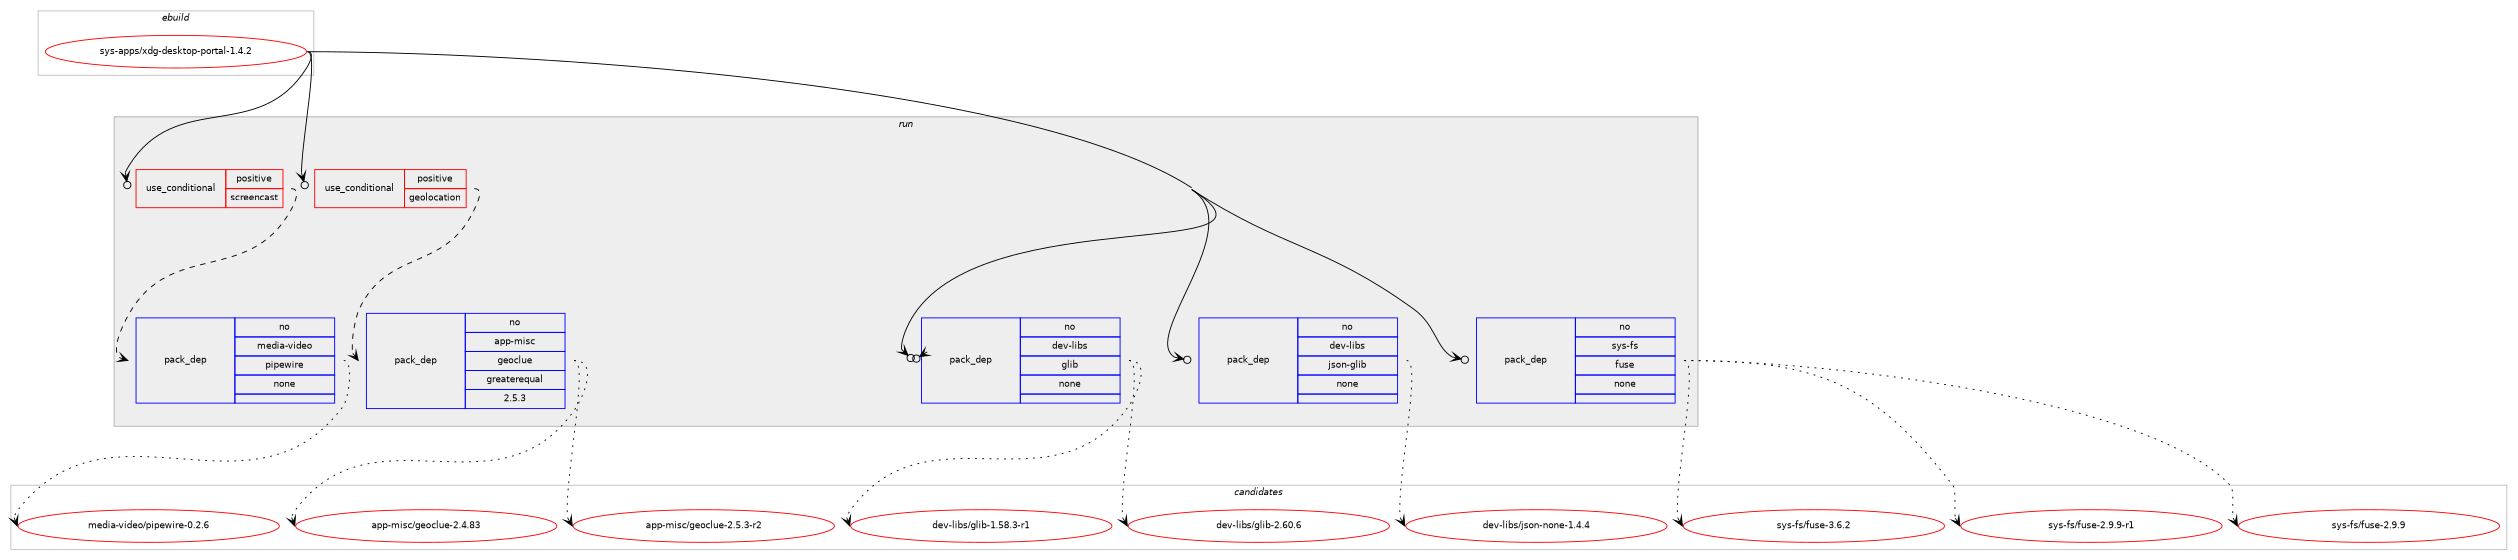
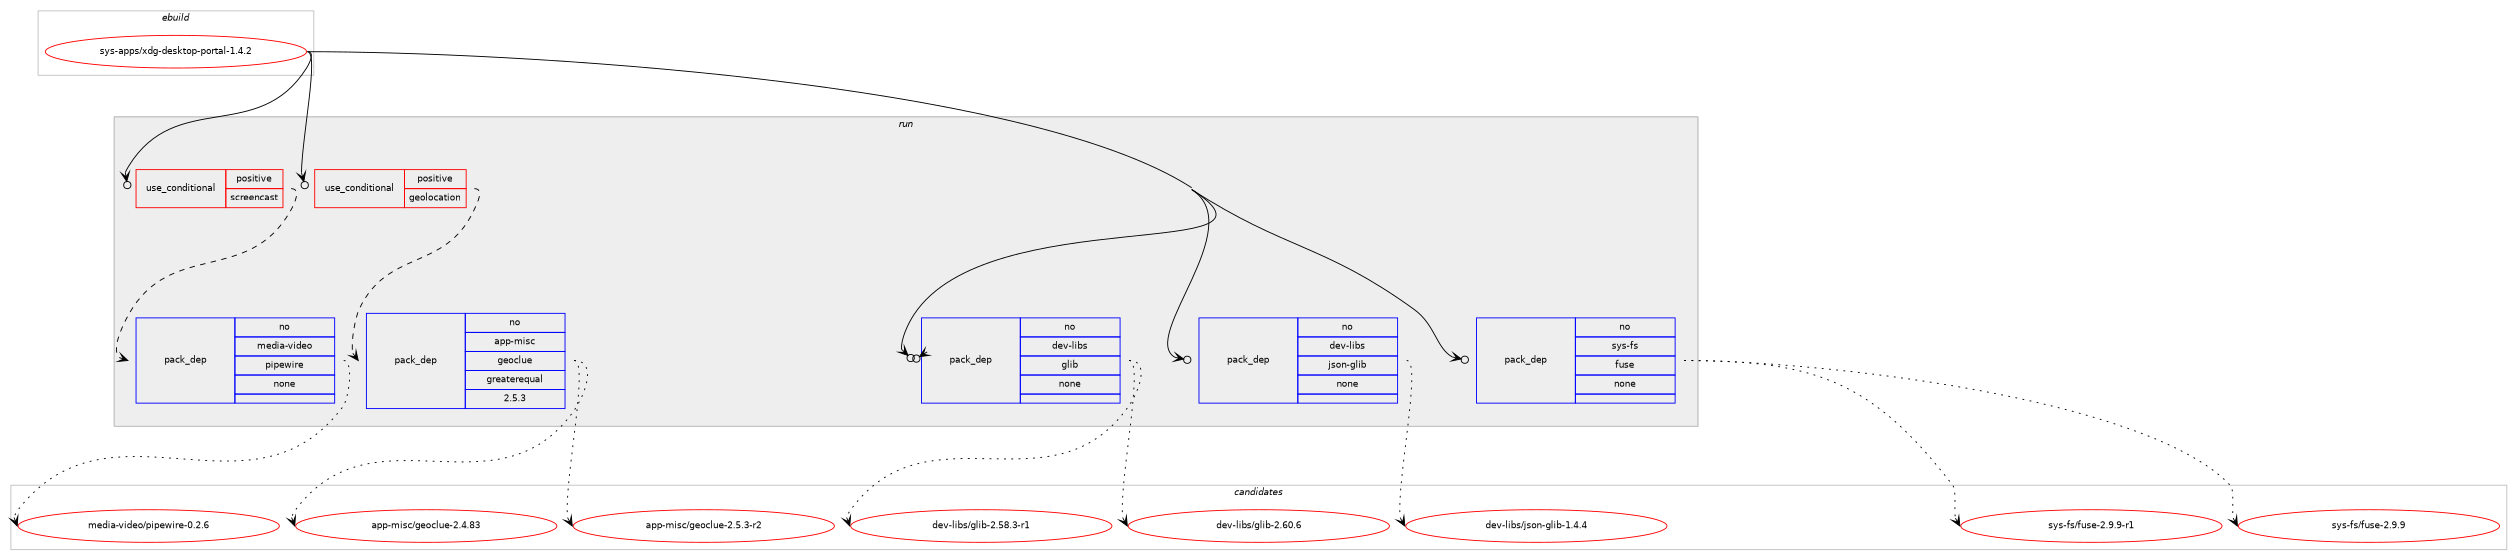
(981, 526) -> (981, 526)
(1536, 526) -> (1536, 526)
(1814, 526) -> none
